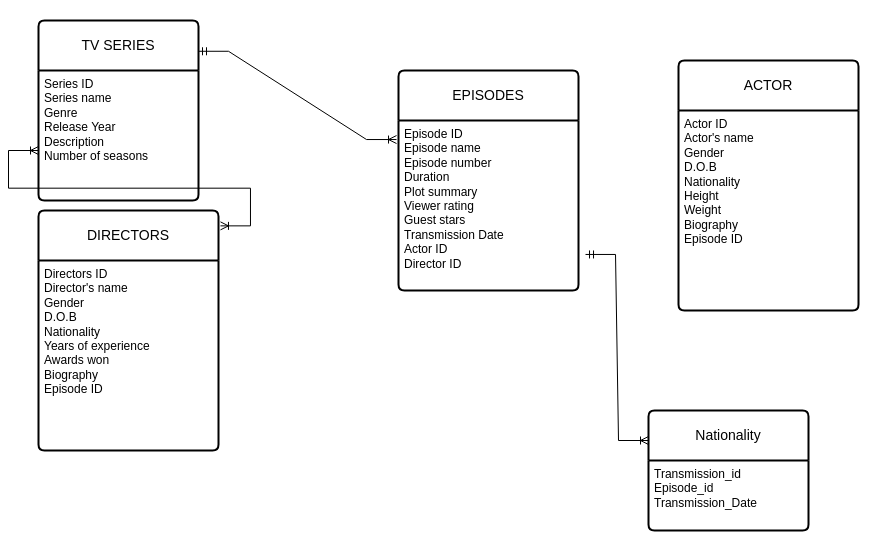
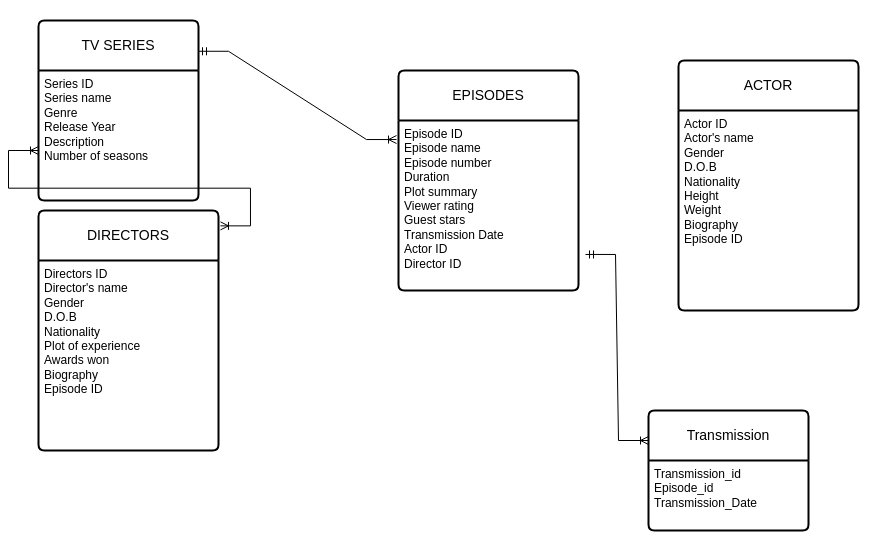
(104, 332) -> (99, 332)
(729, 436) -> (729, 436)
